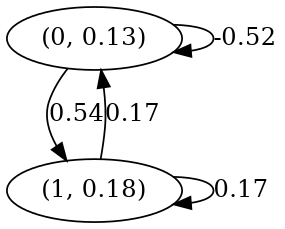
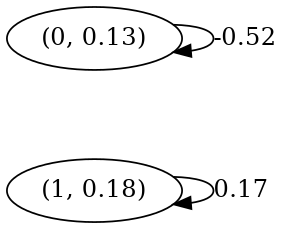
(48, 106) -> none
(105, 123) -> none
